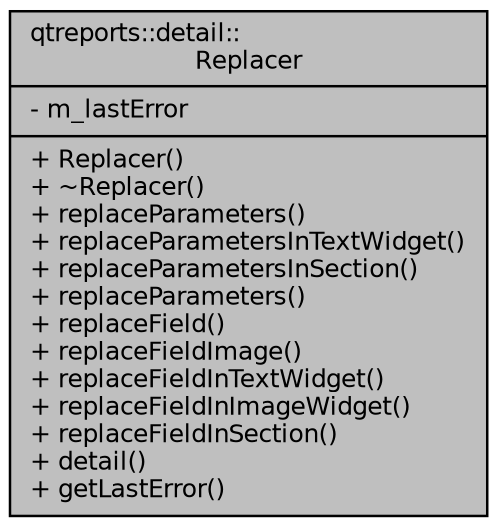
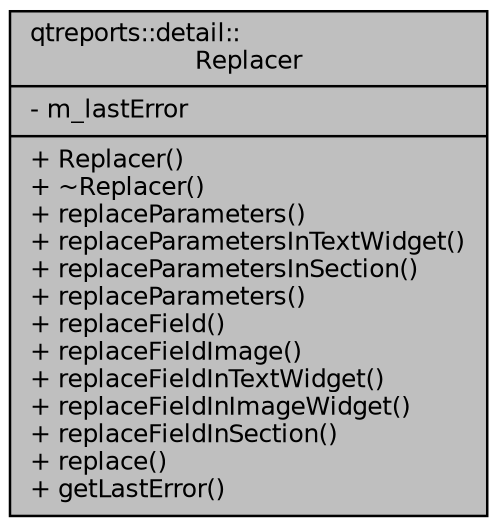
(89, 462) -> (99, 462)
